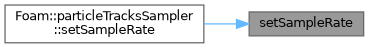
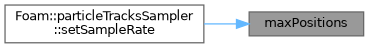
(306, 24) -> (306, 24)
